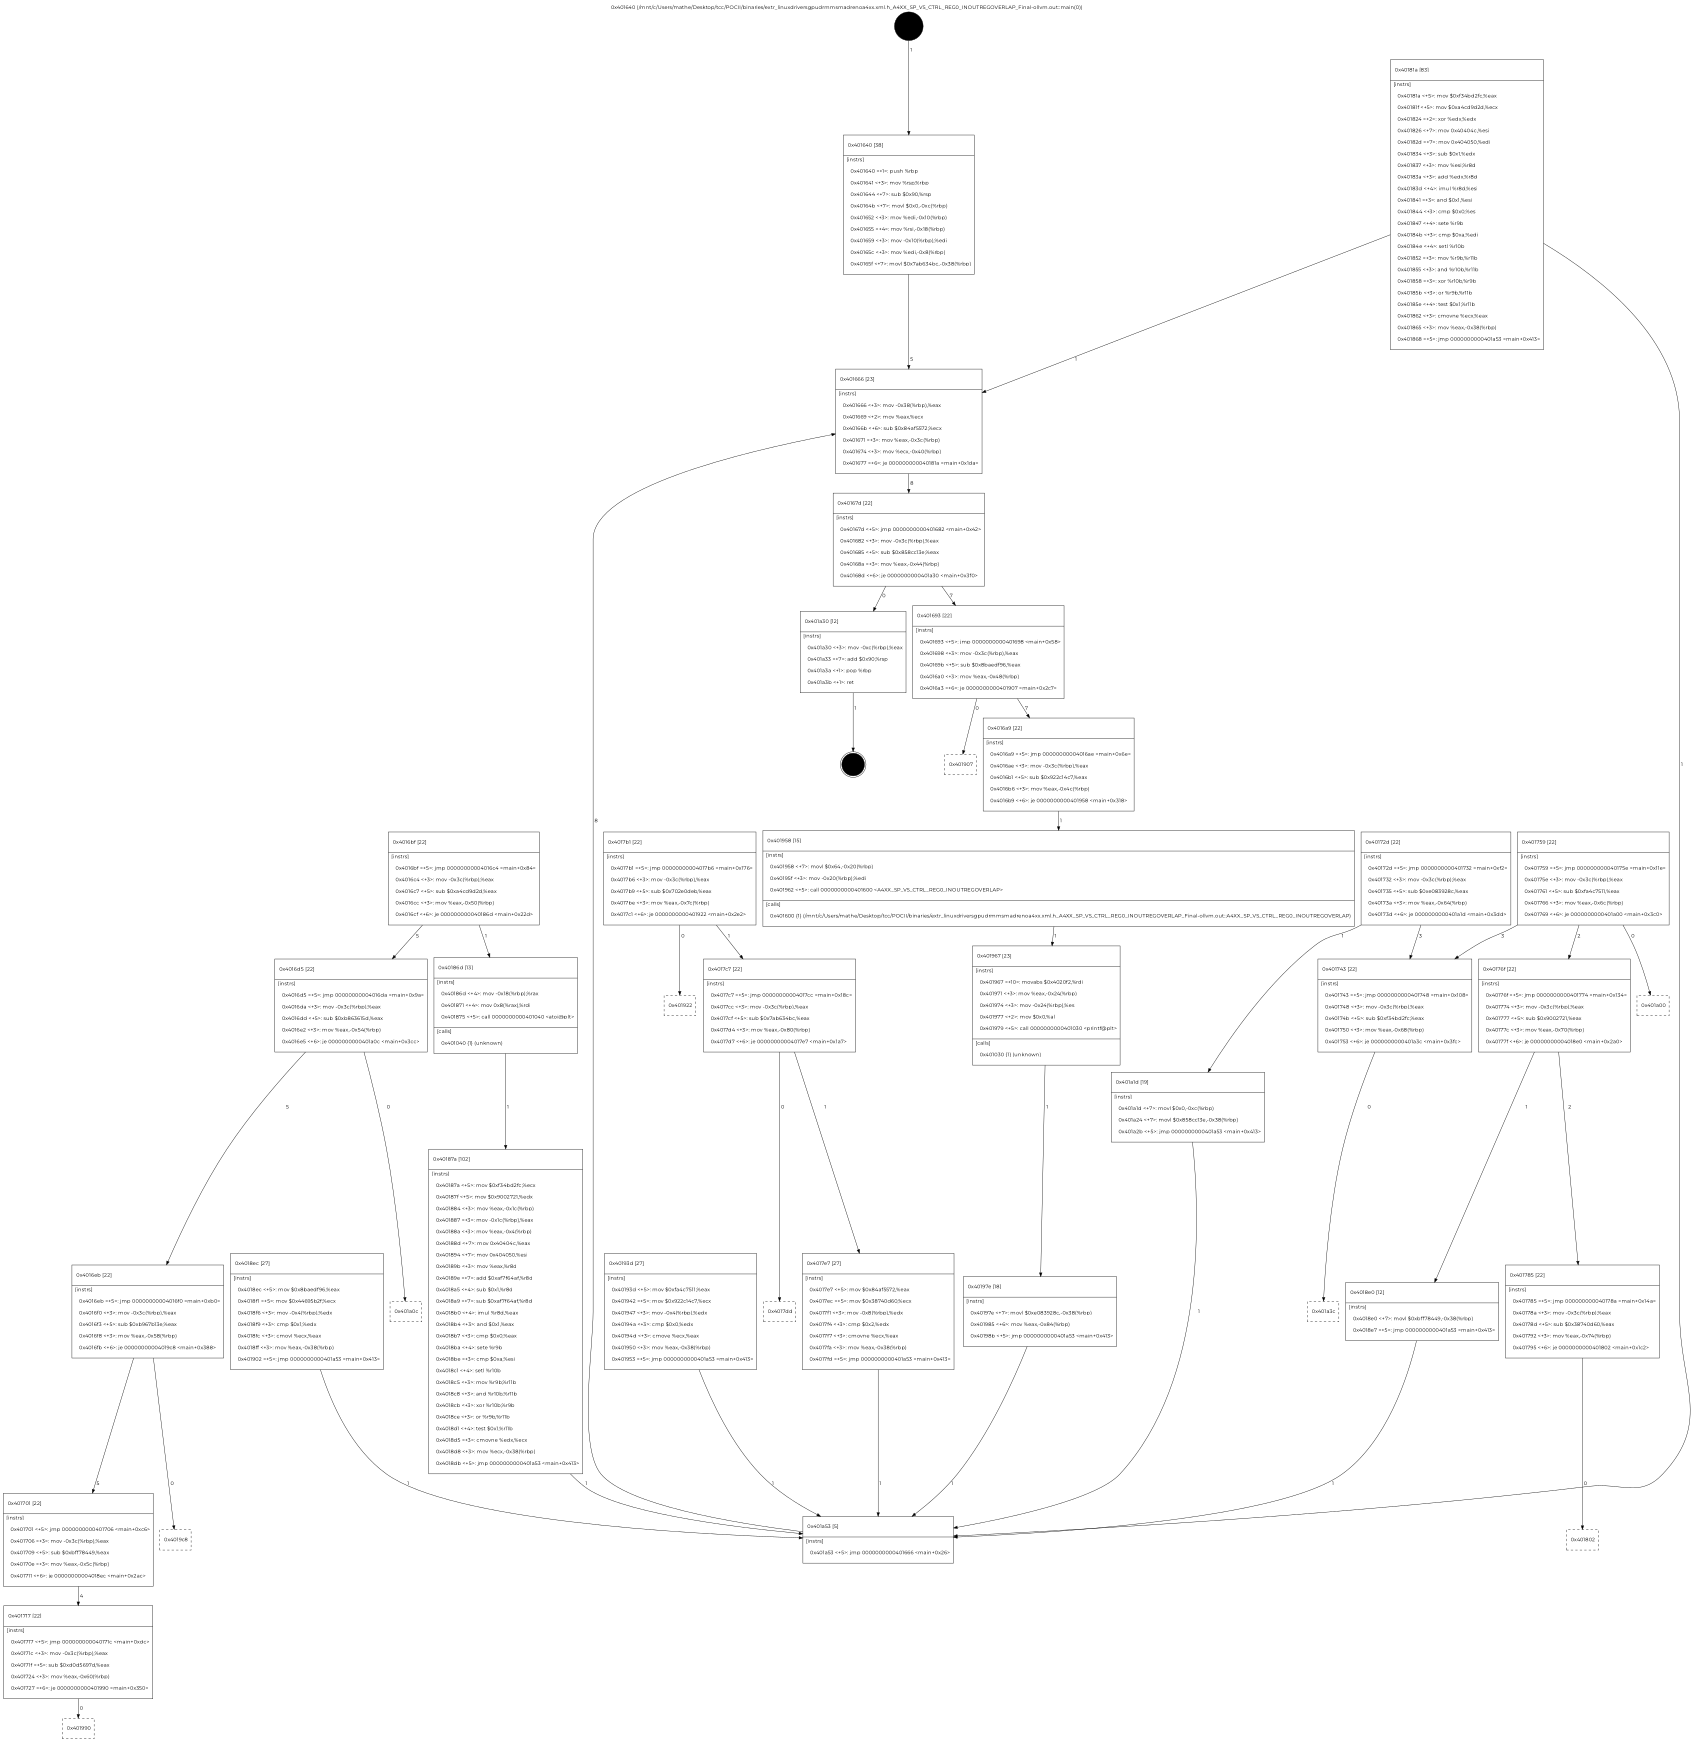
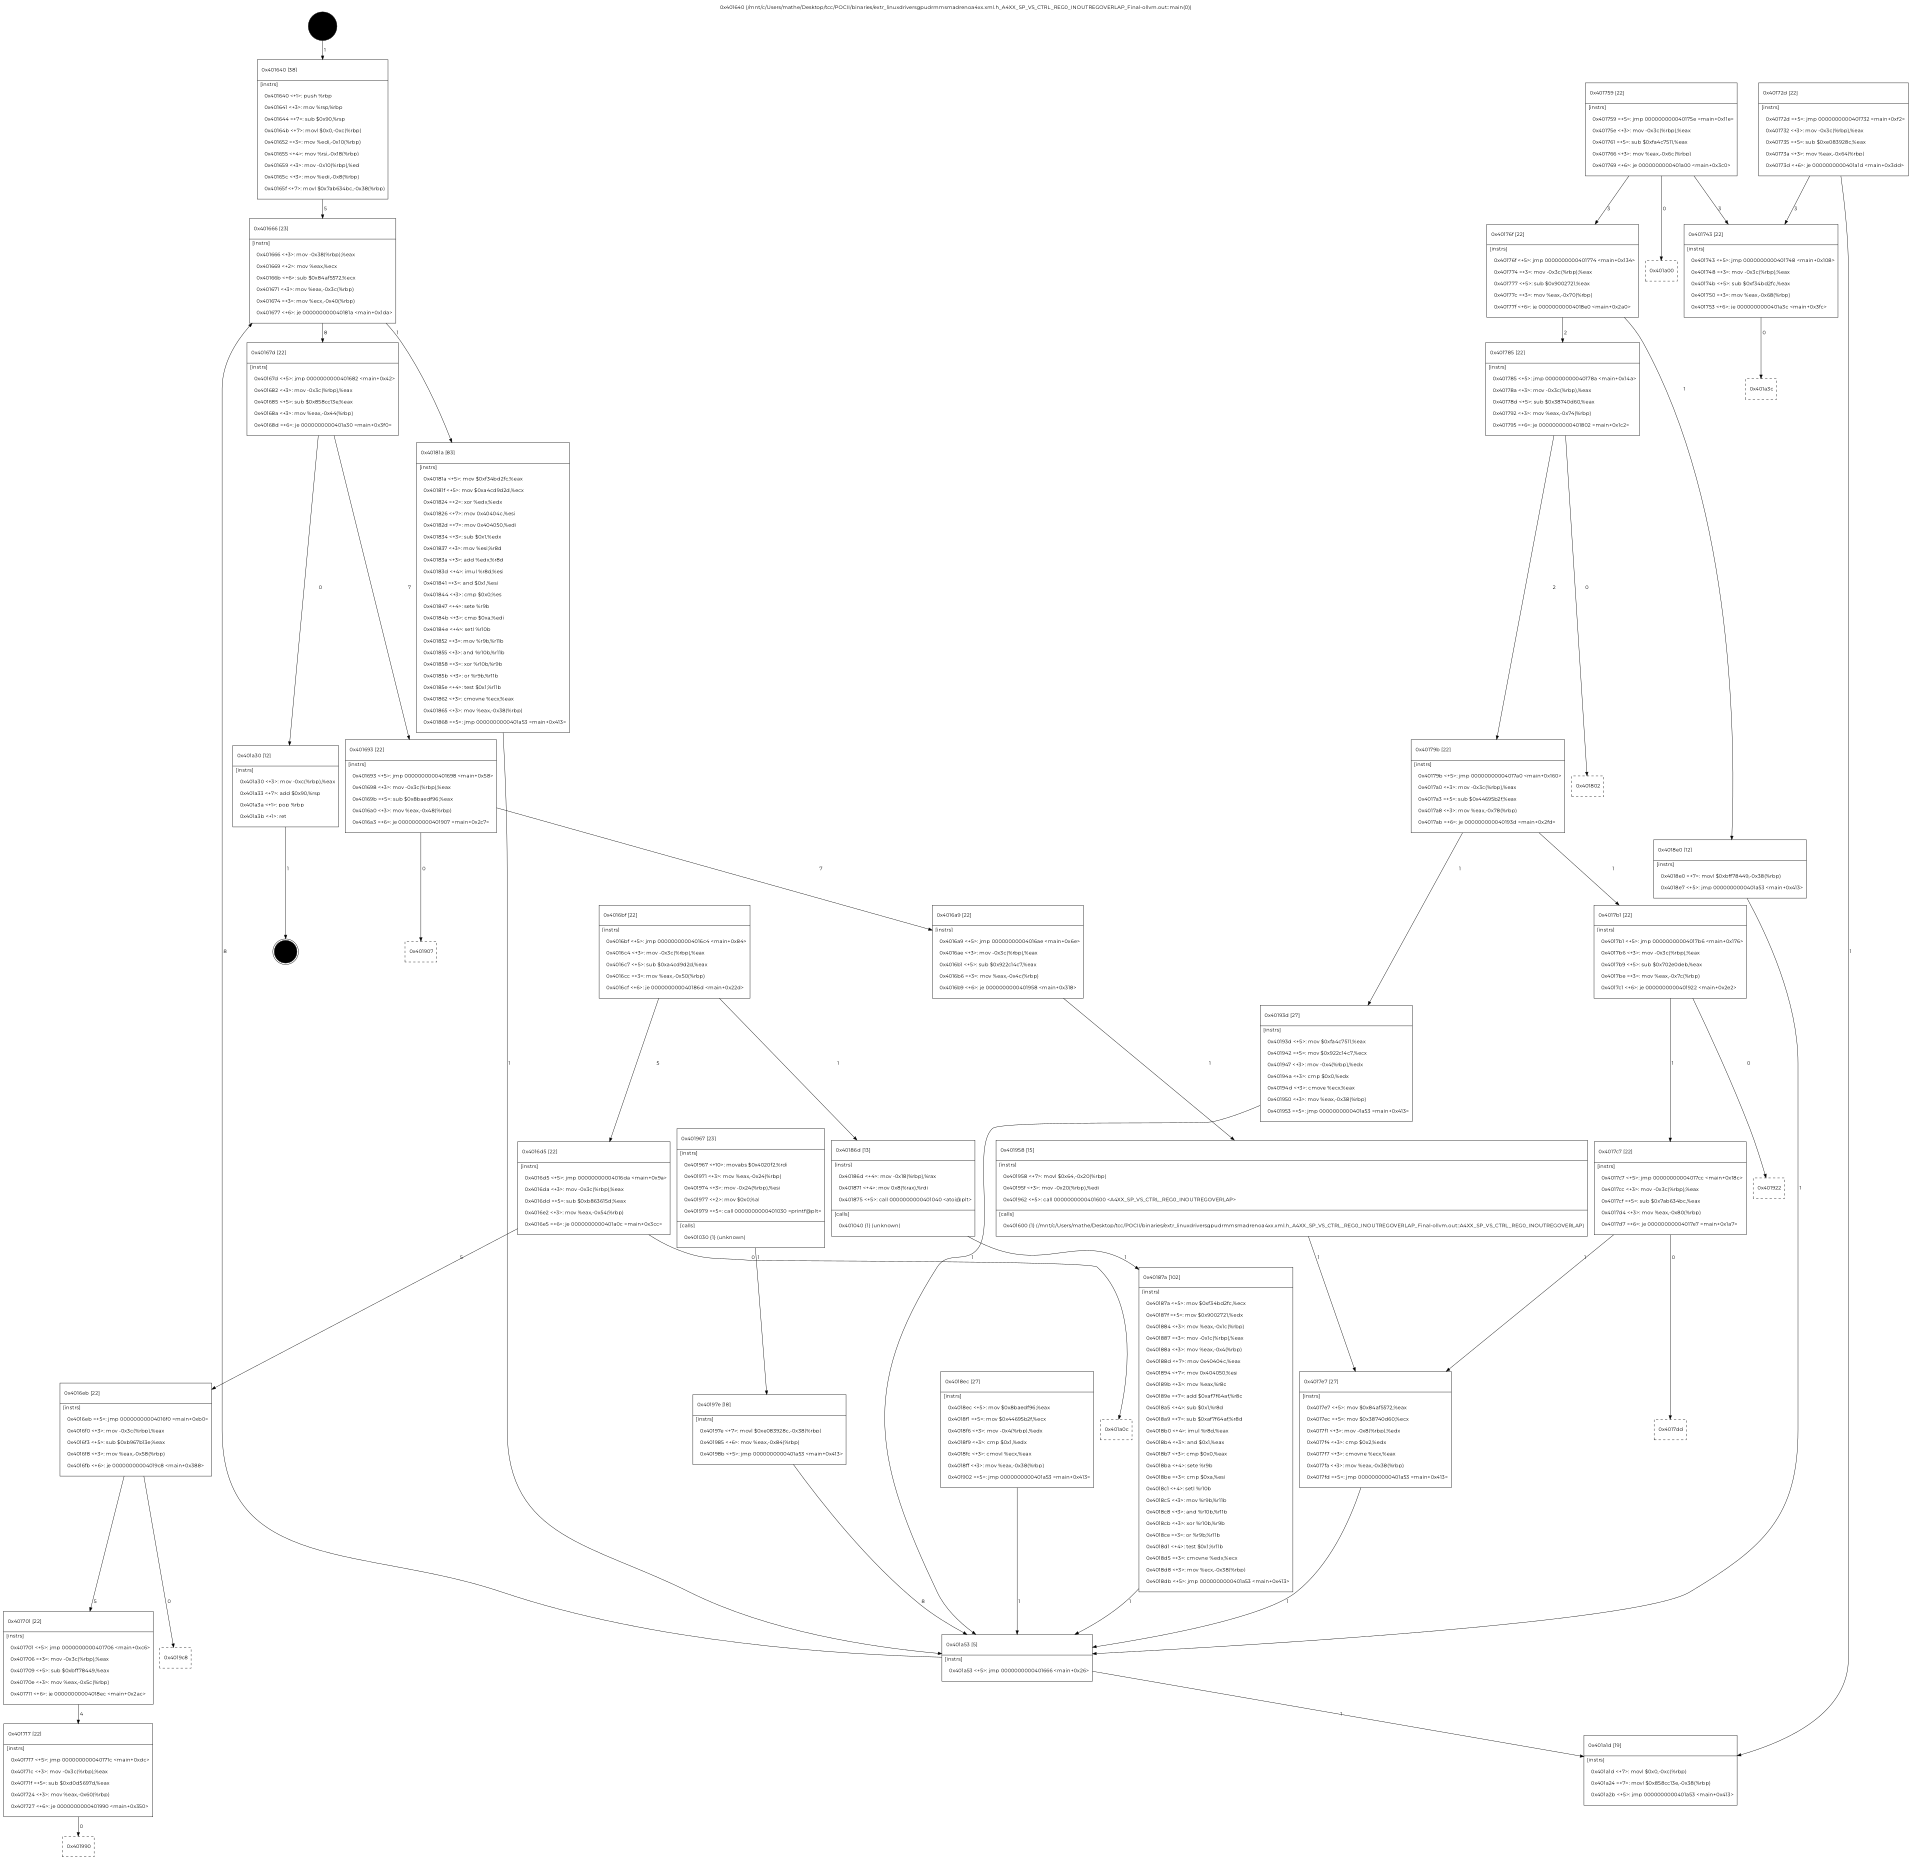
(1188, 313) -> (423, 378)
none -> (1488, 786)
(1053, 934) -> (1331, 1302)
(1579, 936) -> (1608, 209)
(1166, 1399) -> (1336, 1714)
(952, 1484) -> (922, 1602)
